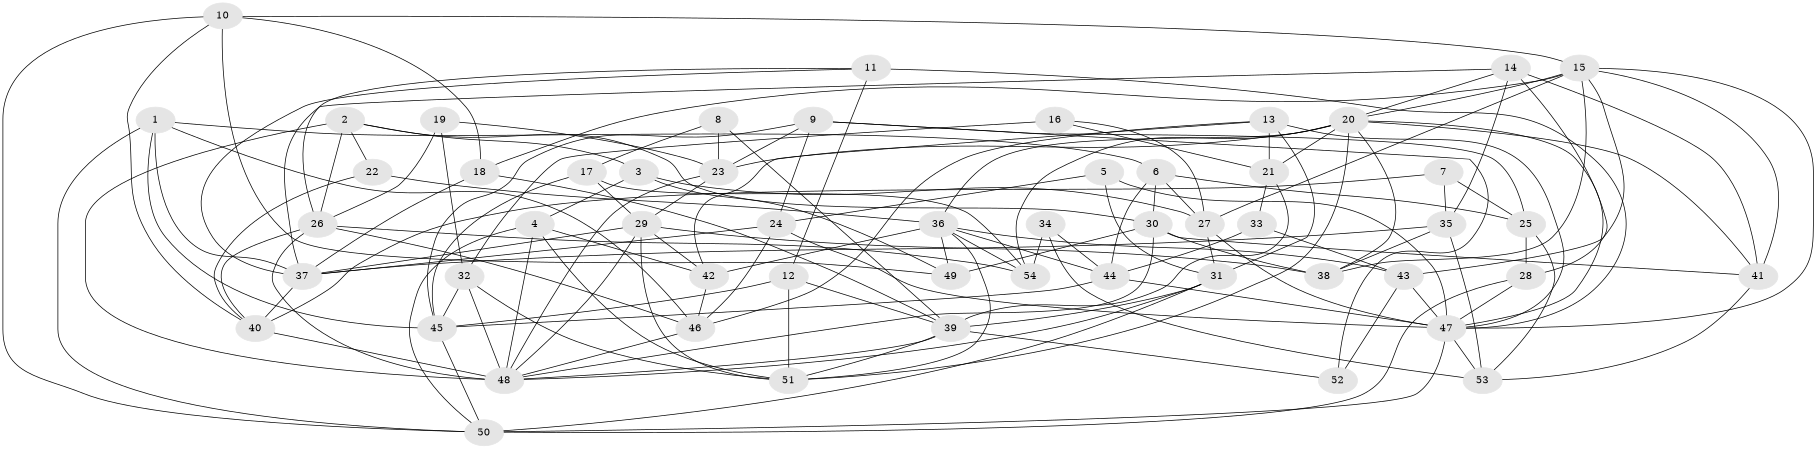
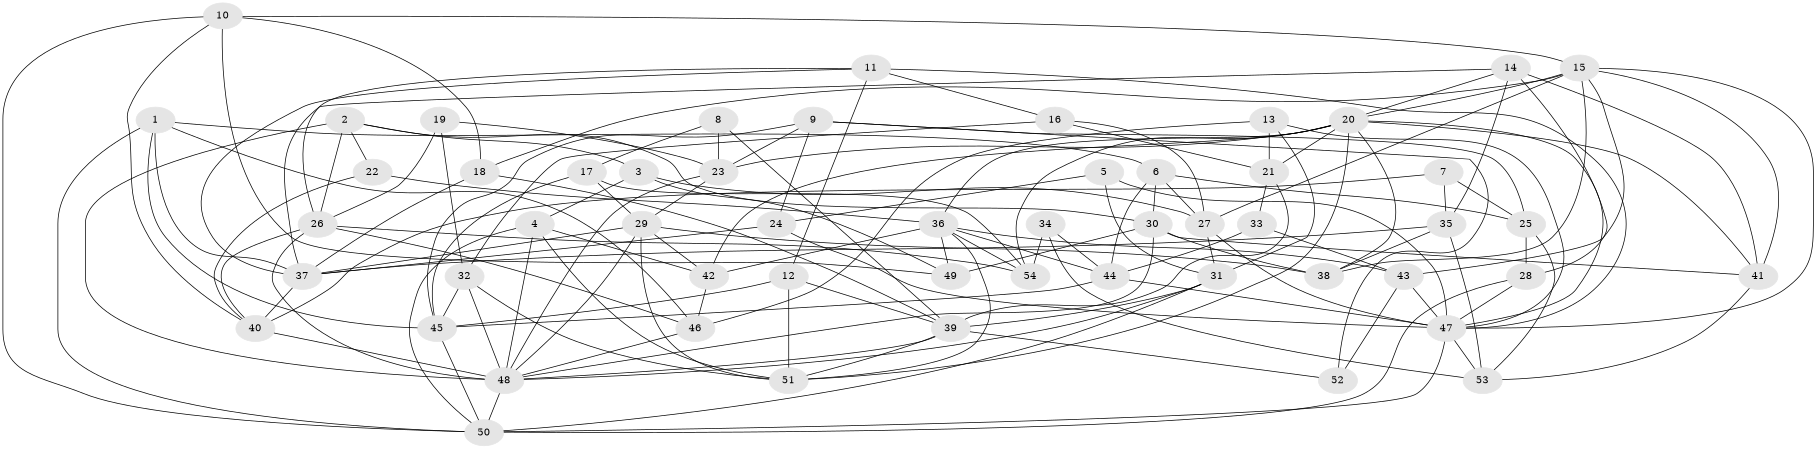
none -> (963, 94)
(1016, 139) -> (940, 160)
(742, 280) -> none
none -> (494, 407)
